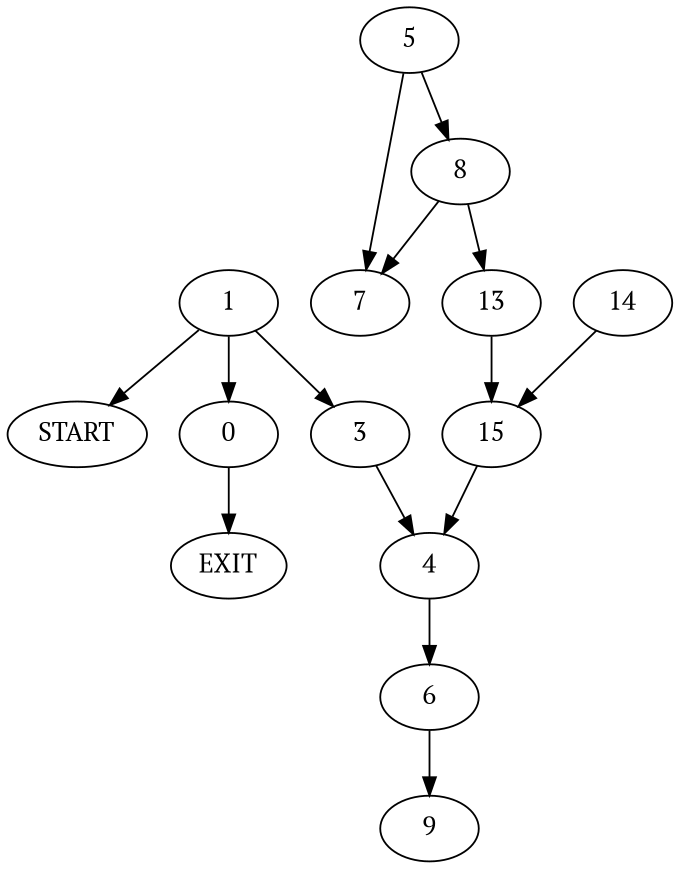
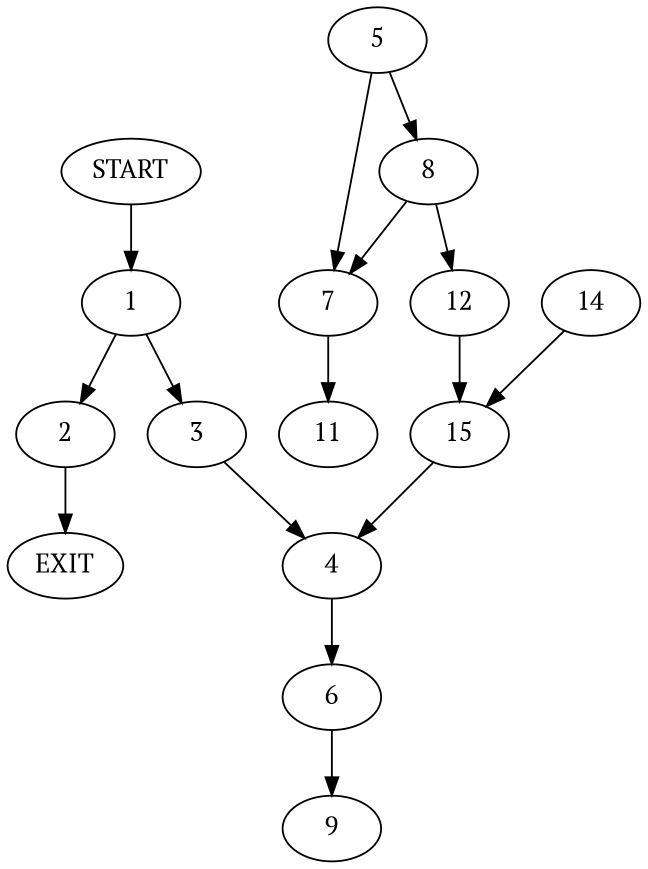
(492, 303) -> (460, 303)
(162, 361) -> (131, 228)
(229, 434) -> (65, 434)
none -> (328, 434)
